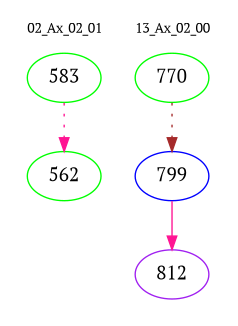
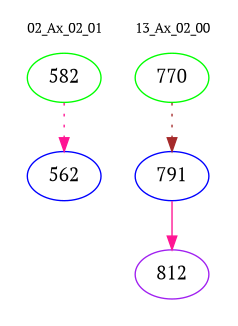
(64, 78) -> (64, 78)
(64, 176) -> (64, 176)
(172, 176) -> (172, 176)
